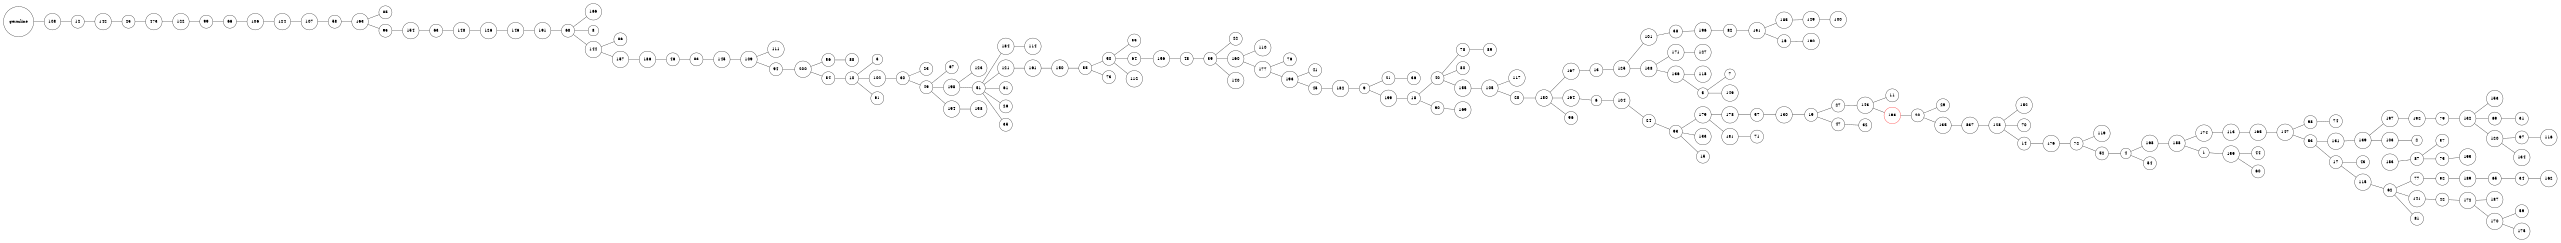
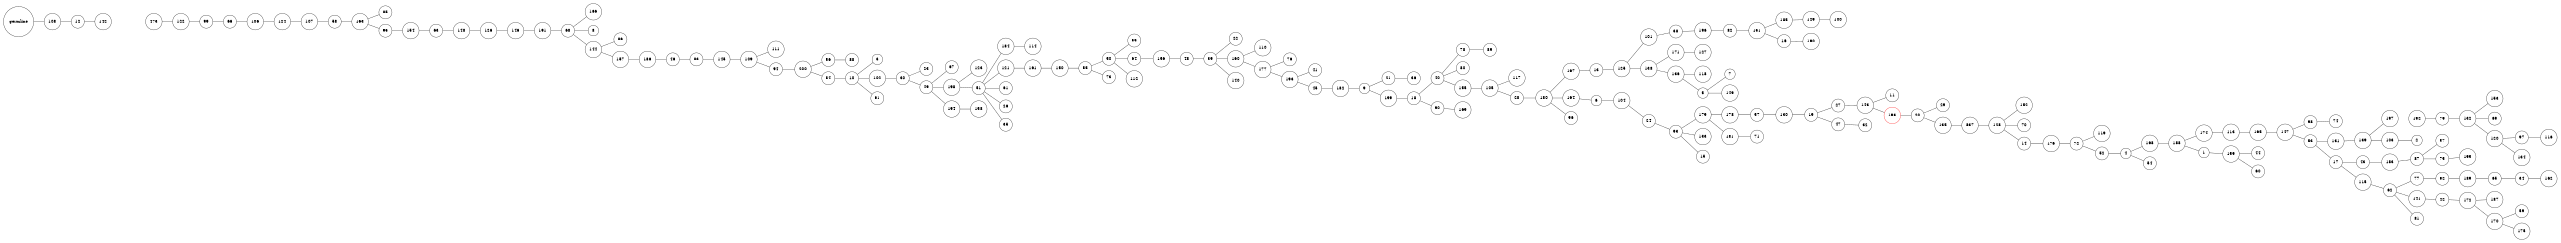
(128, 22) -> none
(2403, 119) -> none
(2522, 119) -> none
none -> (2376, 162)
